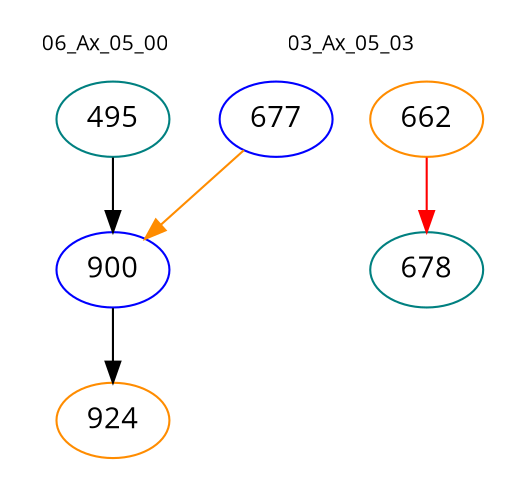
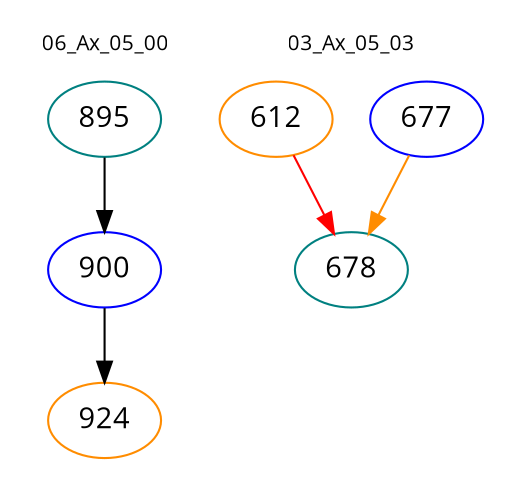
(113, 119) -> (105, 119)
(427, 119) -> (276, 119)
(217, 174) -> (394, 185)
